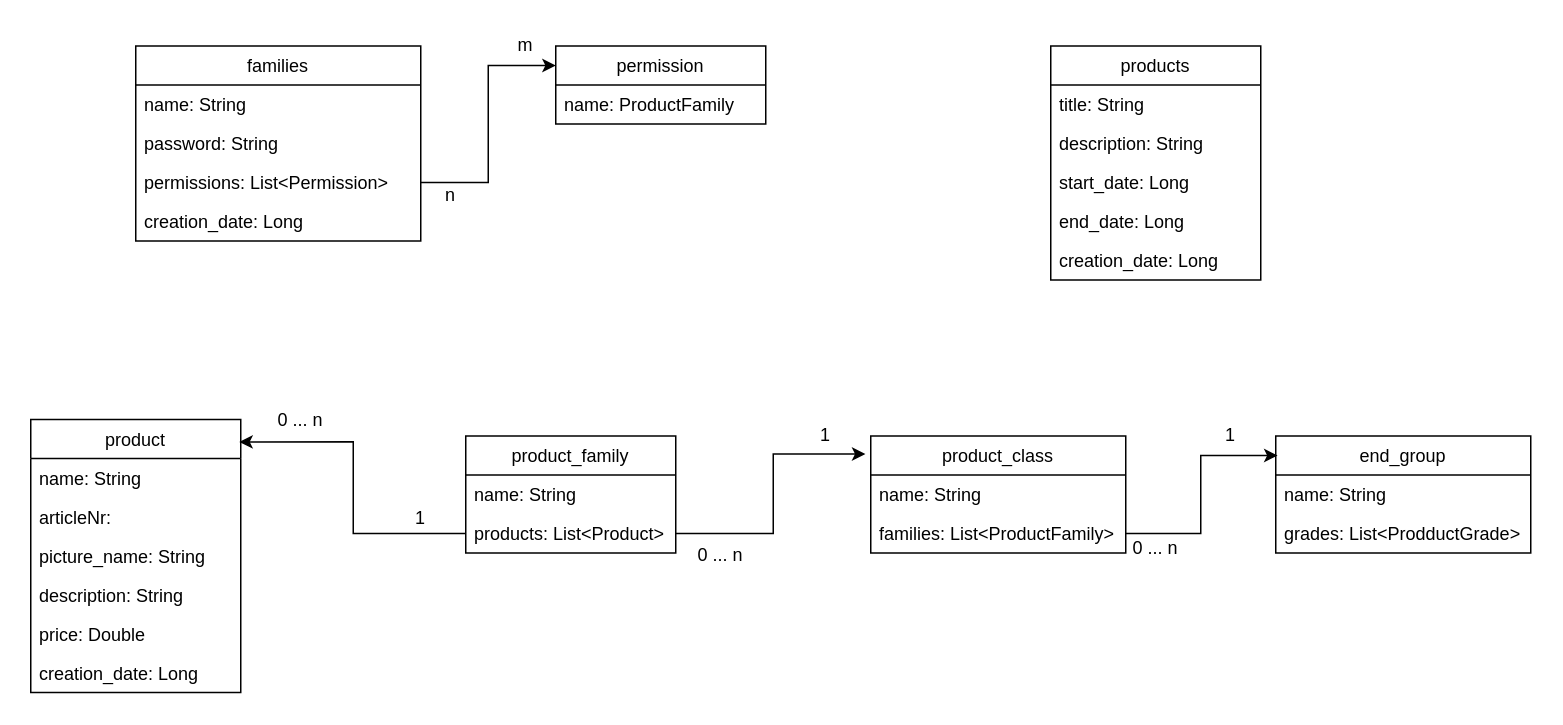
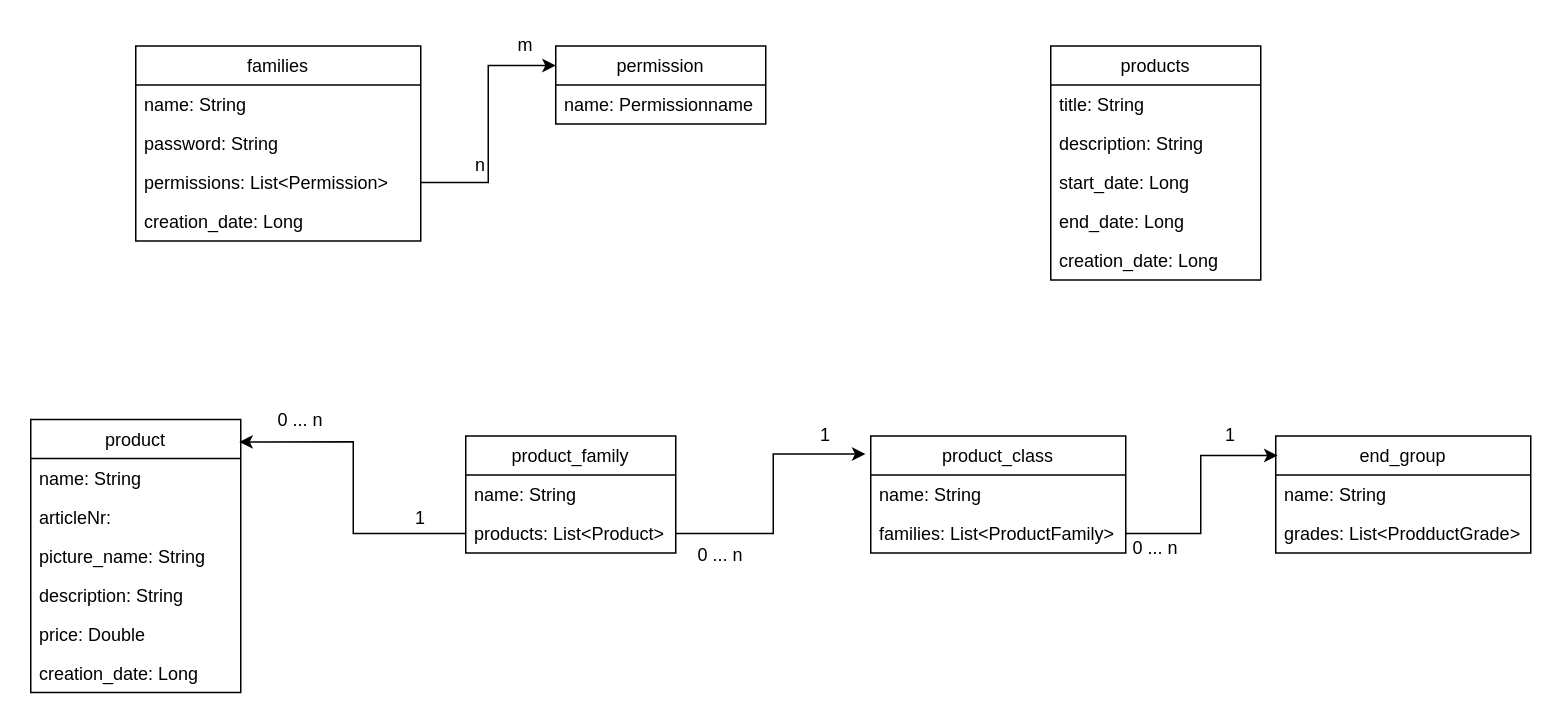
(650, 105) -> (655, 105)
(451, 196) -> (481, 166)
